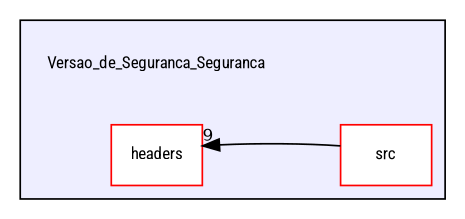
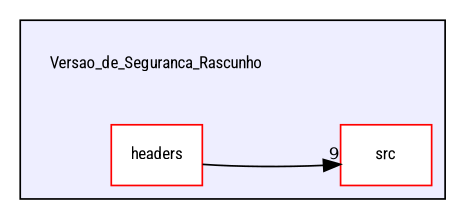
(157, 64) -> (157, 64)
(280, 144) -> (263, 166)
